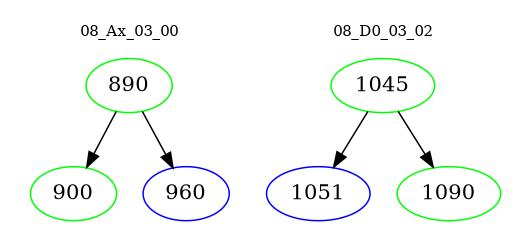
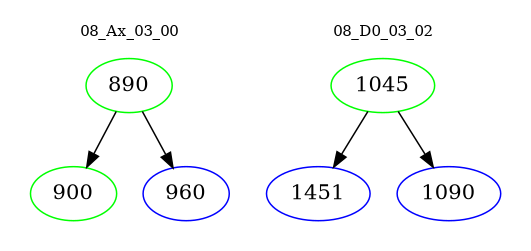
(318, 194) -> (318, 194)
(449, 194) -> (449, 194)
